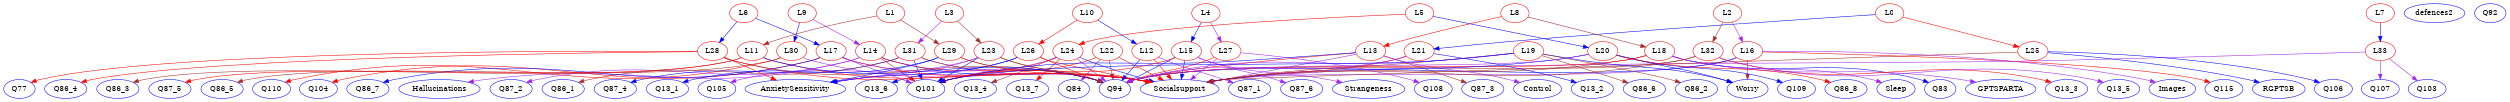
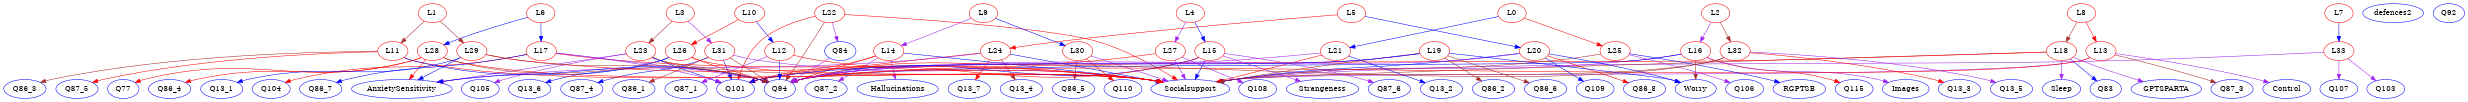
(2189, 60) -> (1685, 69)
(1047, 65) -> none
(1089, 68) -> (812, 69)
